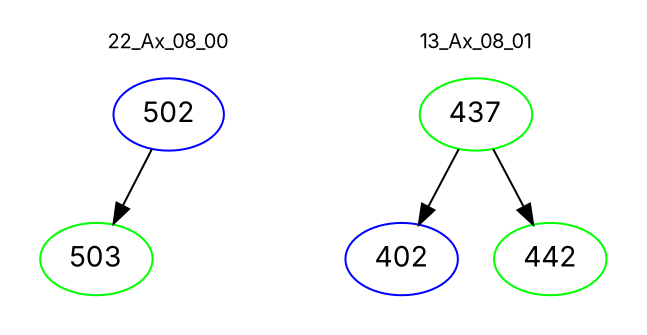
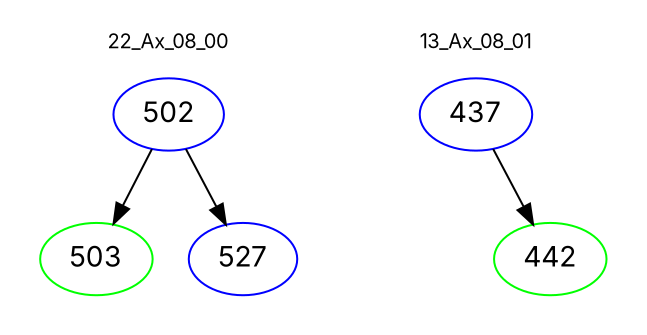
(476, 114) -> (476, 114)
none -> (243, 259)
(402, 259) -> none
